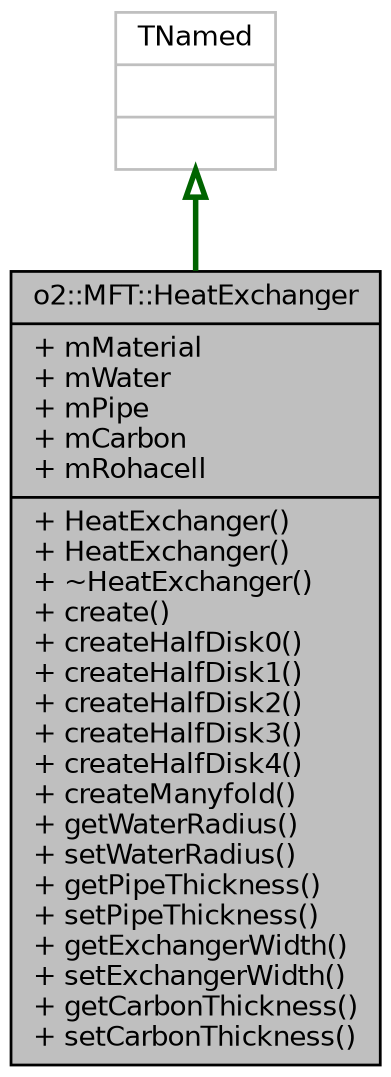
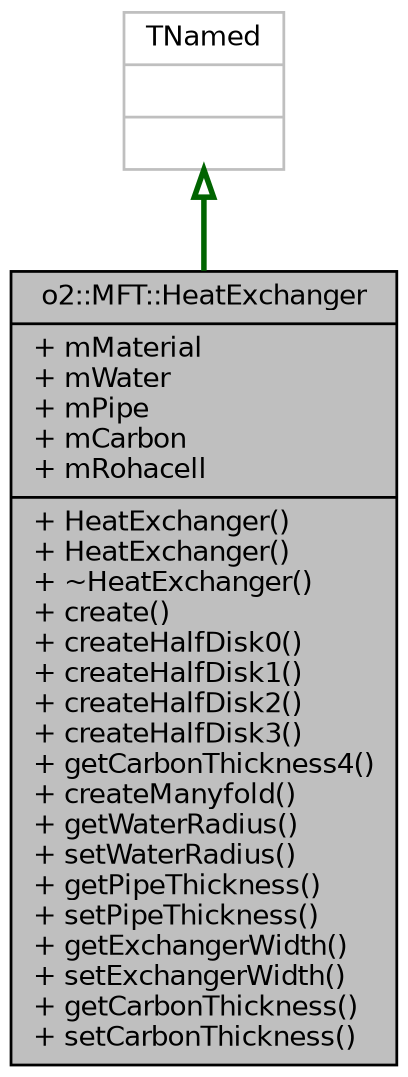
(168, 765) -> (204, 765)
